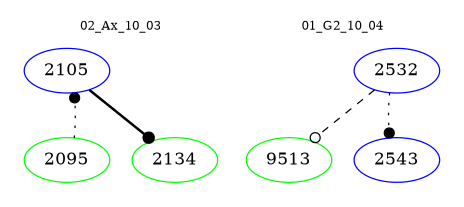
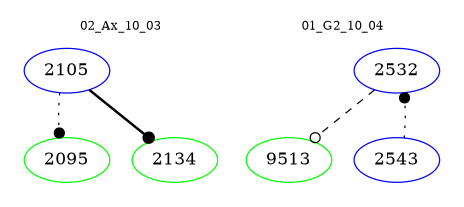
(389, 110) -> (405, 121)
(75, 121) -> (59, 110)
